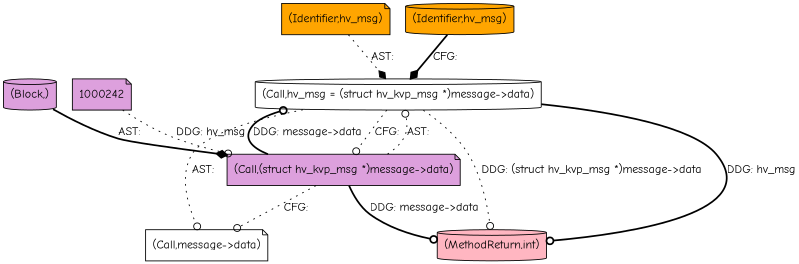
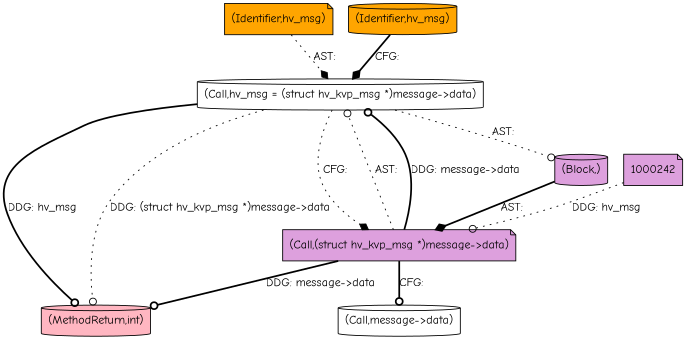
(372, 129) -> (319, 174)
(211, 138) -> (472, 132)
(278, 206) -> (399, 279)
(207, 245) -> (399, 321)
